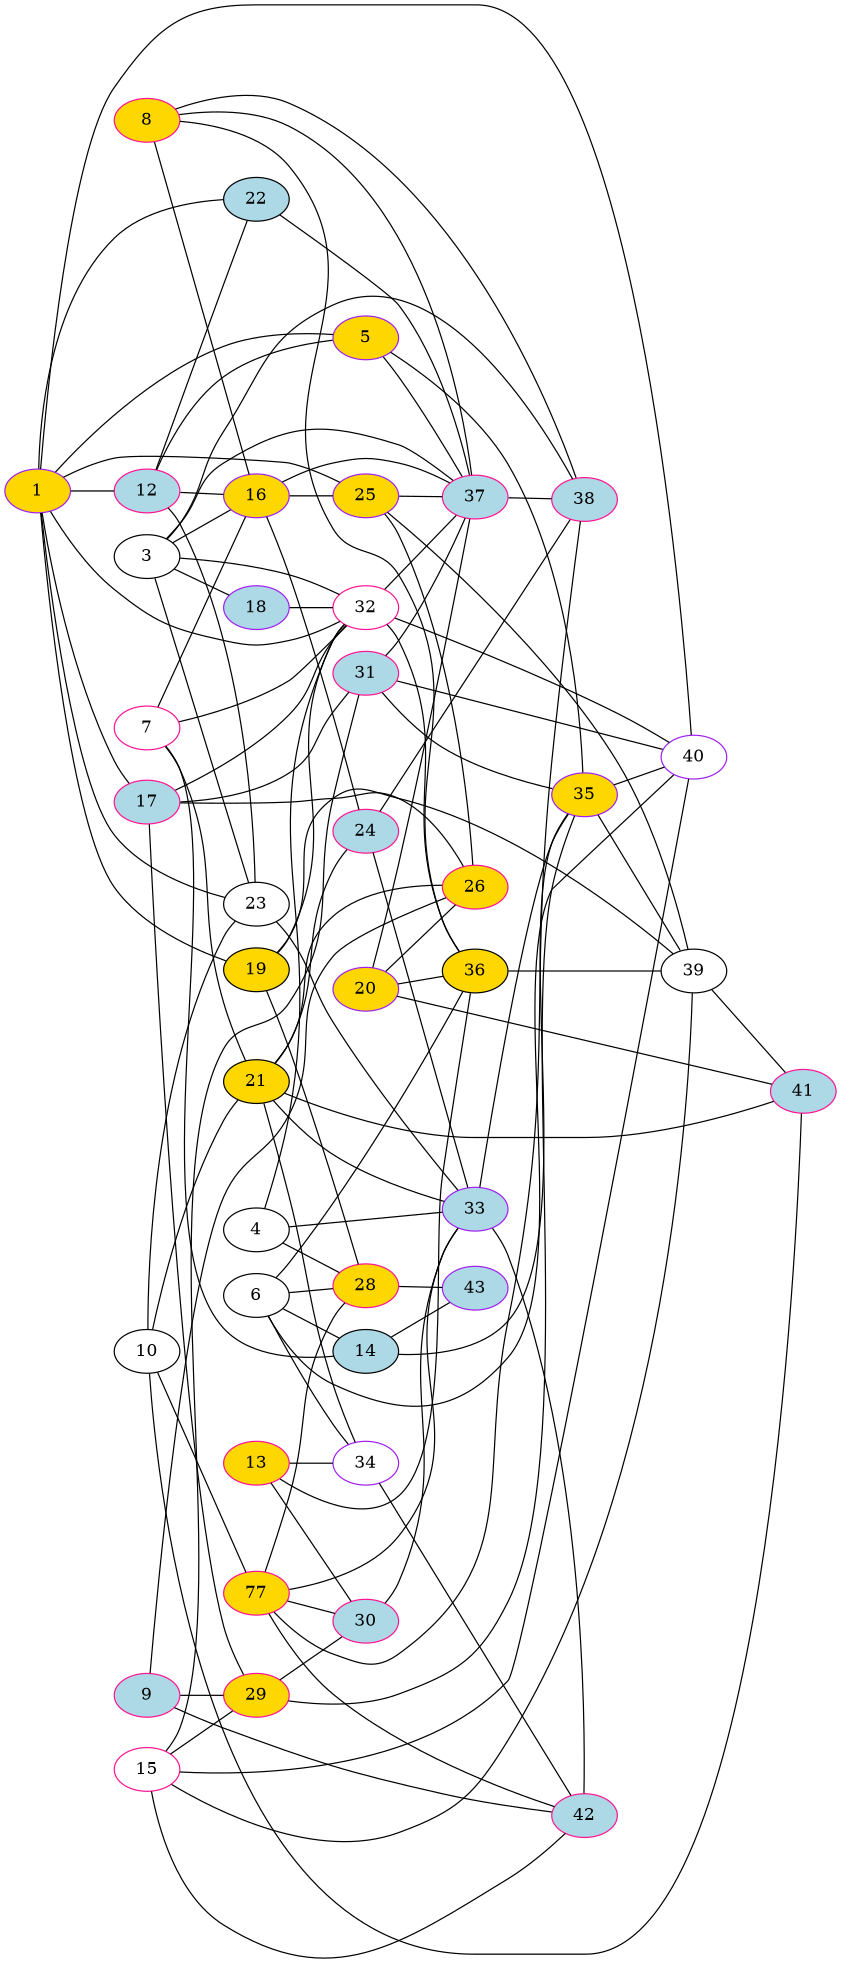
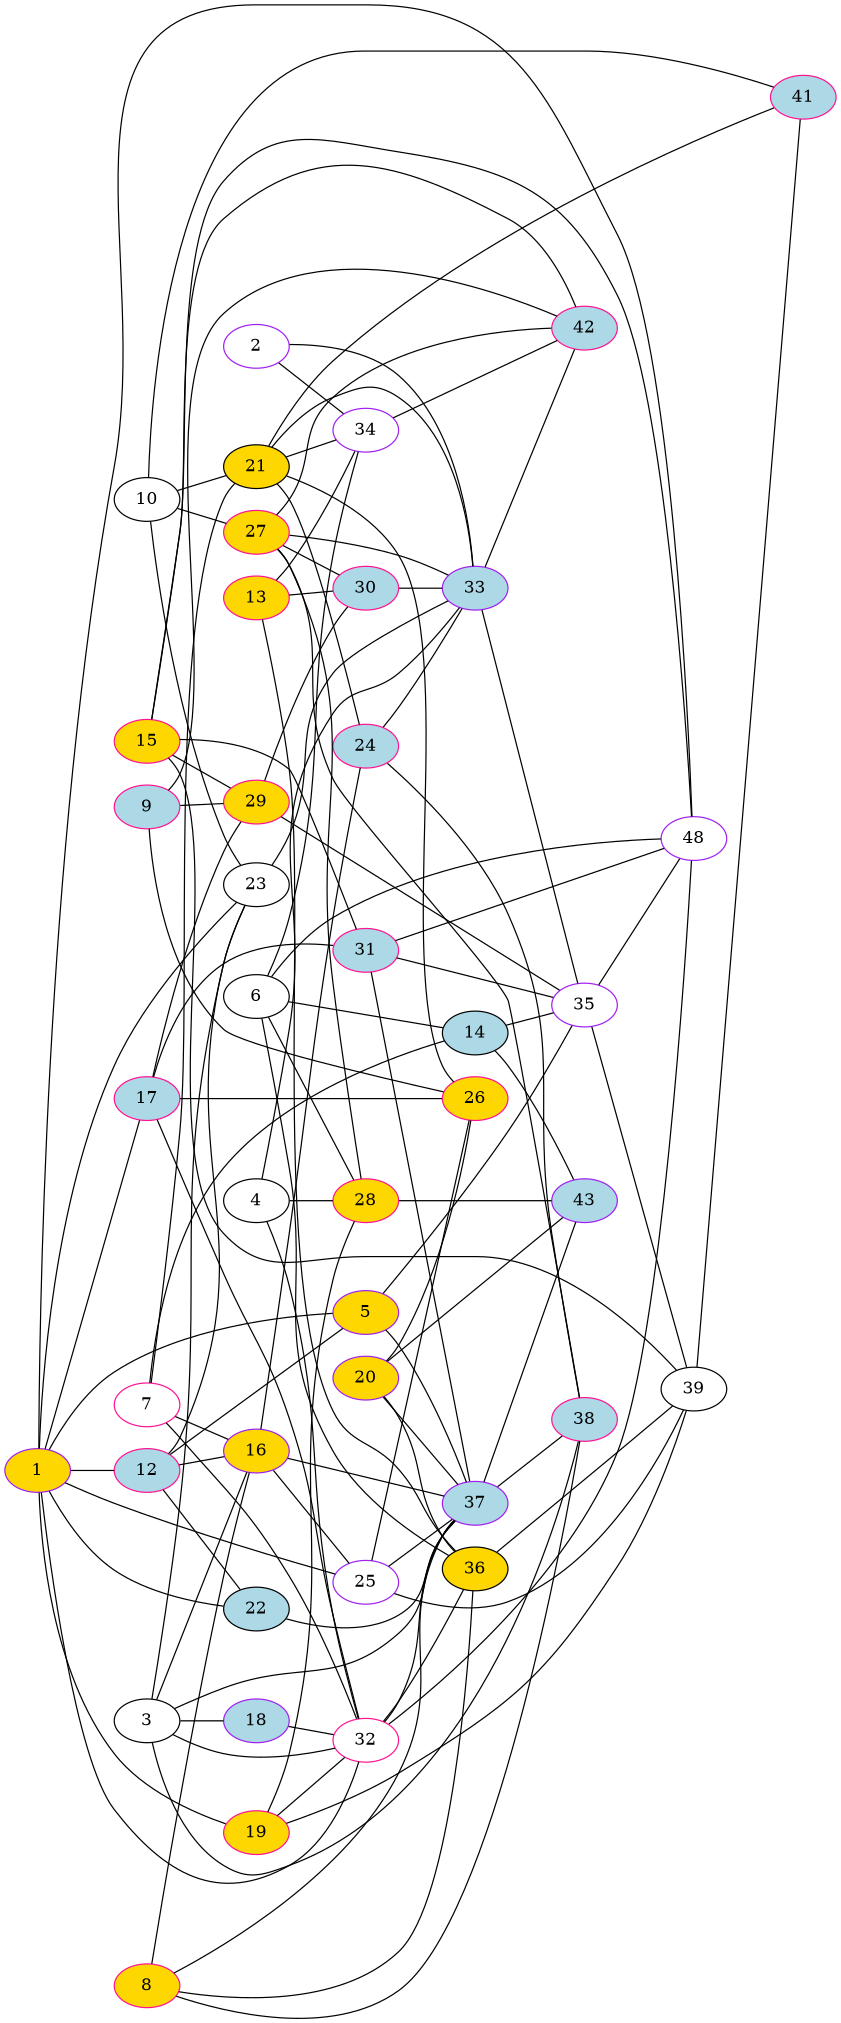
none -> (256, 346)
(366, 496) -> (366, 1582)
(475, 497) -> (475, 1503)
(694, 757) -> (694, 839)
(585, 795) -> (585, 1005)
(256, 970) -> (256, 1833)
(584, 1040) -> (475, 1289)
none -> (530, 1352)
(256, 1593) -> (256, 532)
(147, 1769) -> (147, 741)
